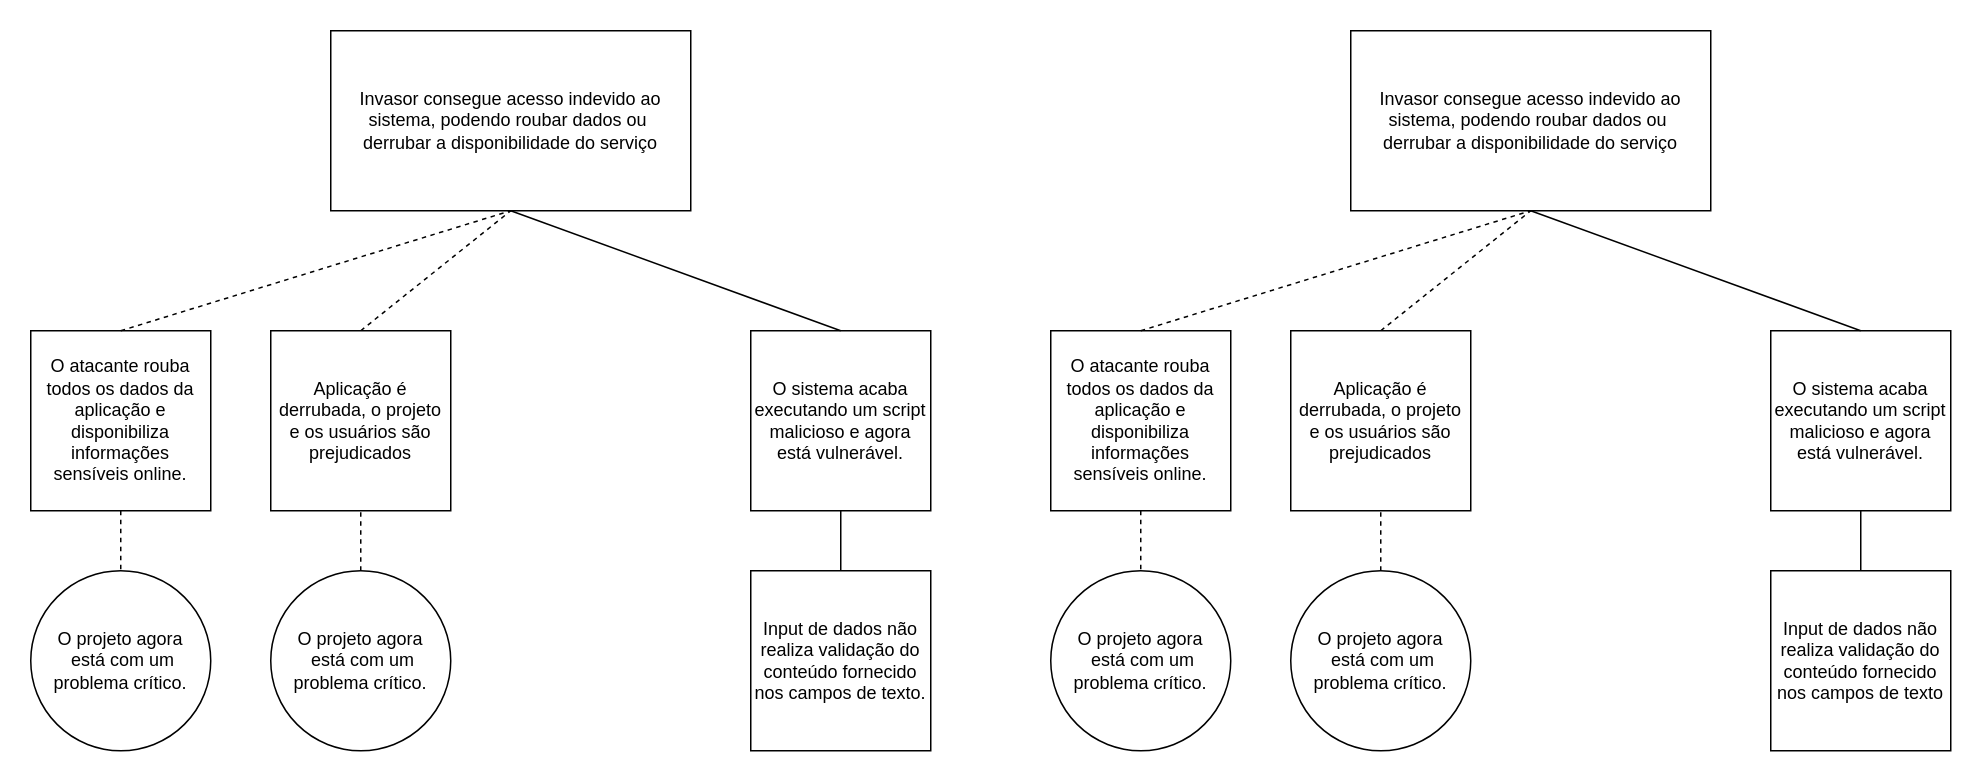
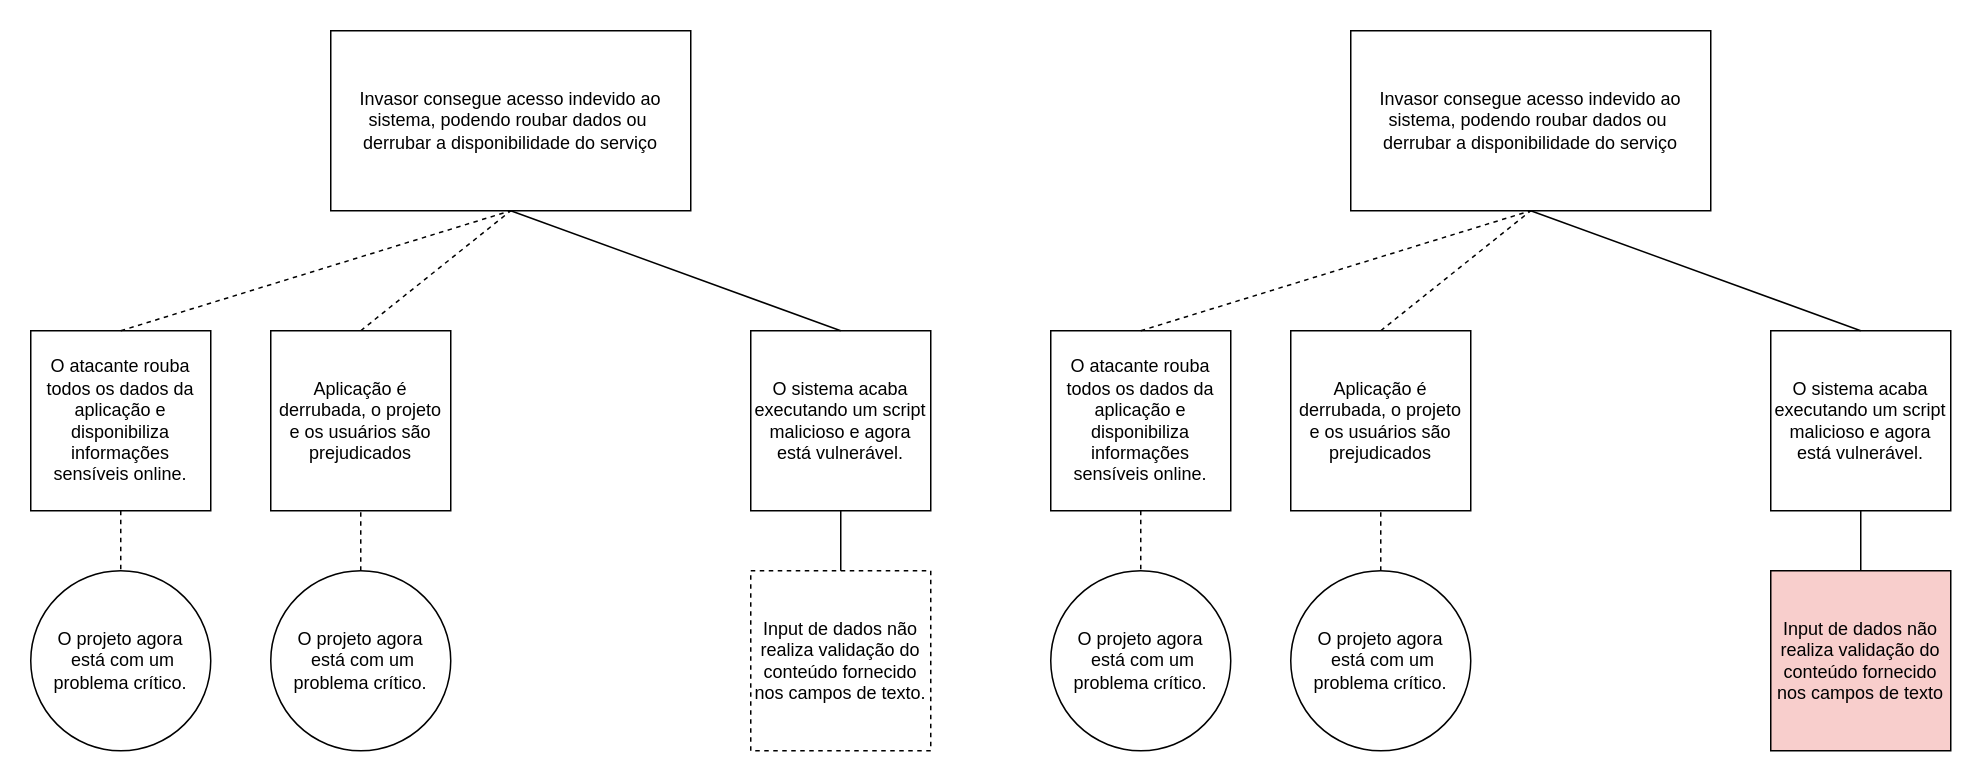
(841, 661) -> (841, 661)
(1861, 661) -> (1861, 661)
